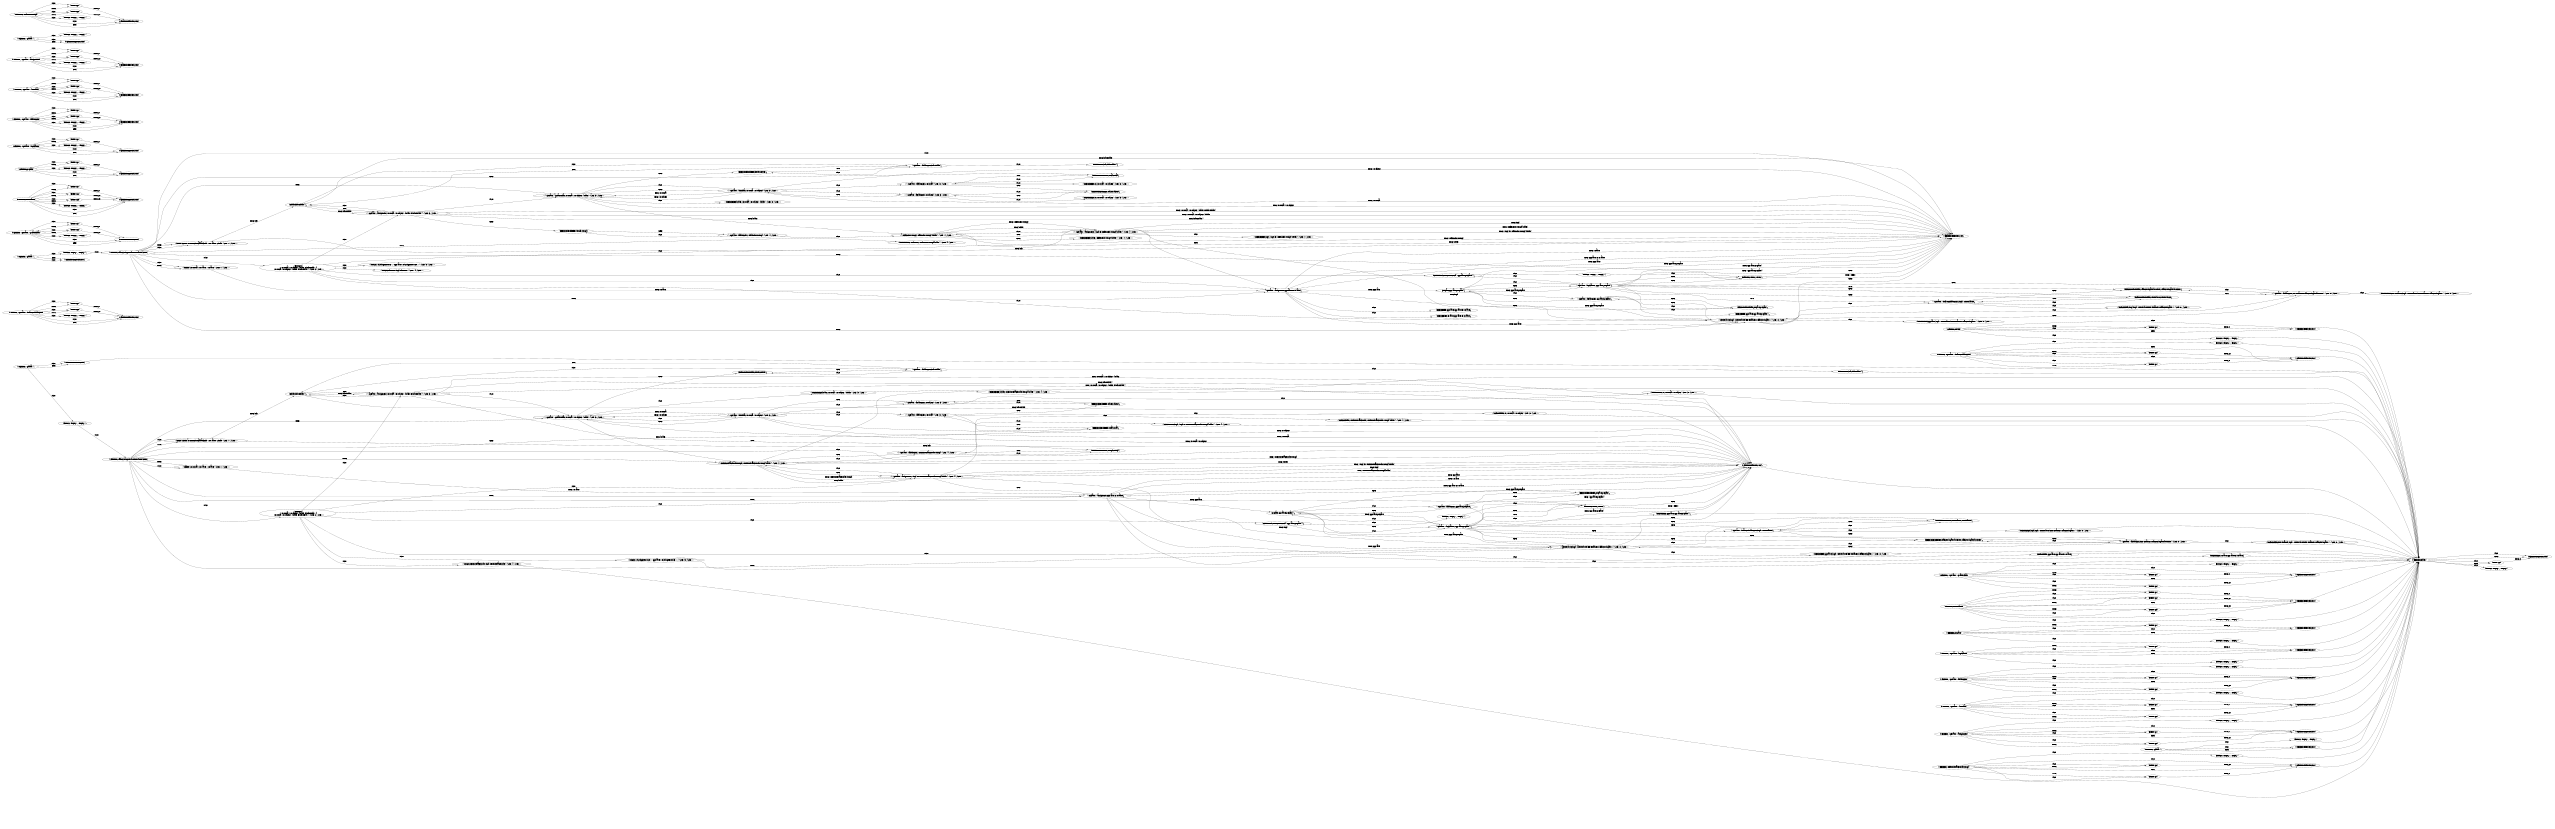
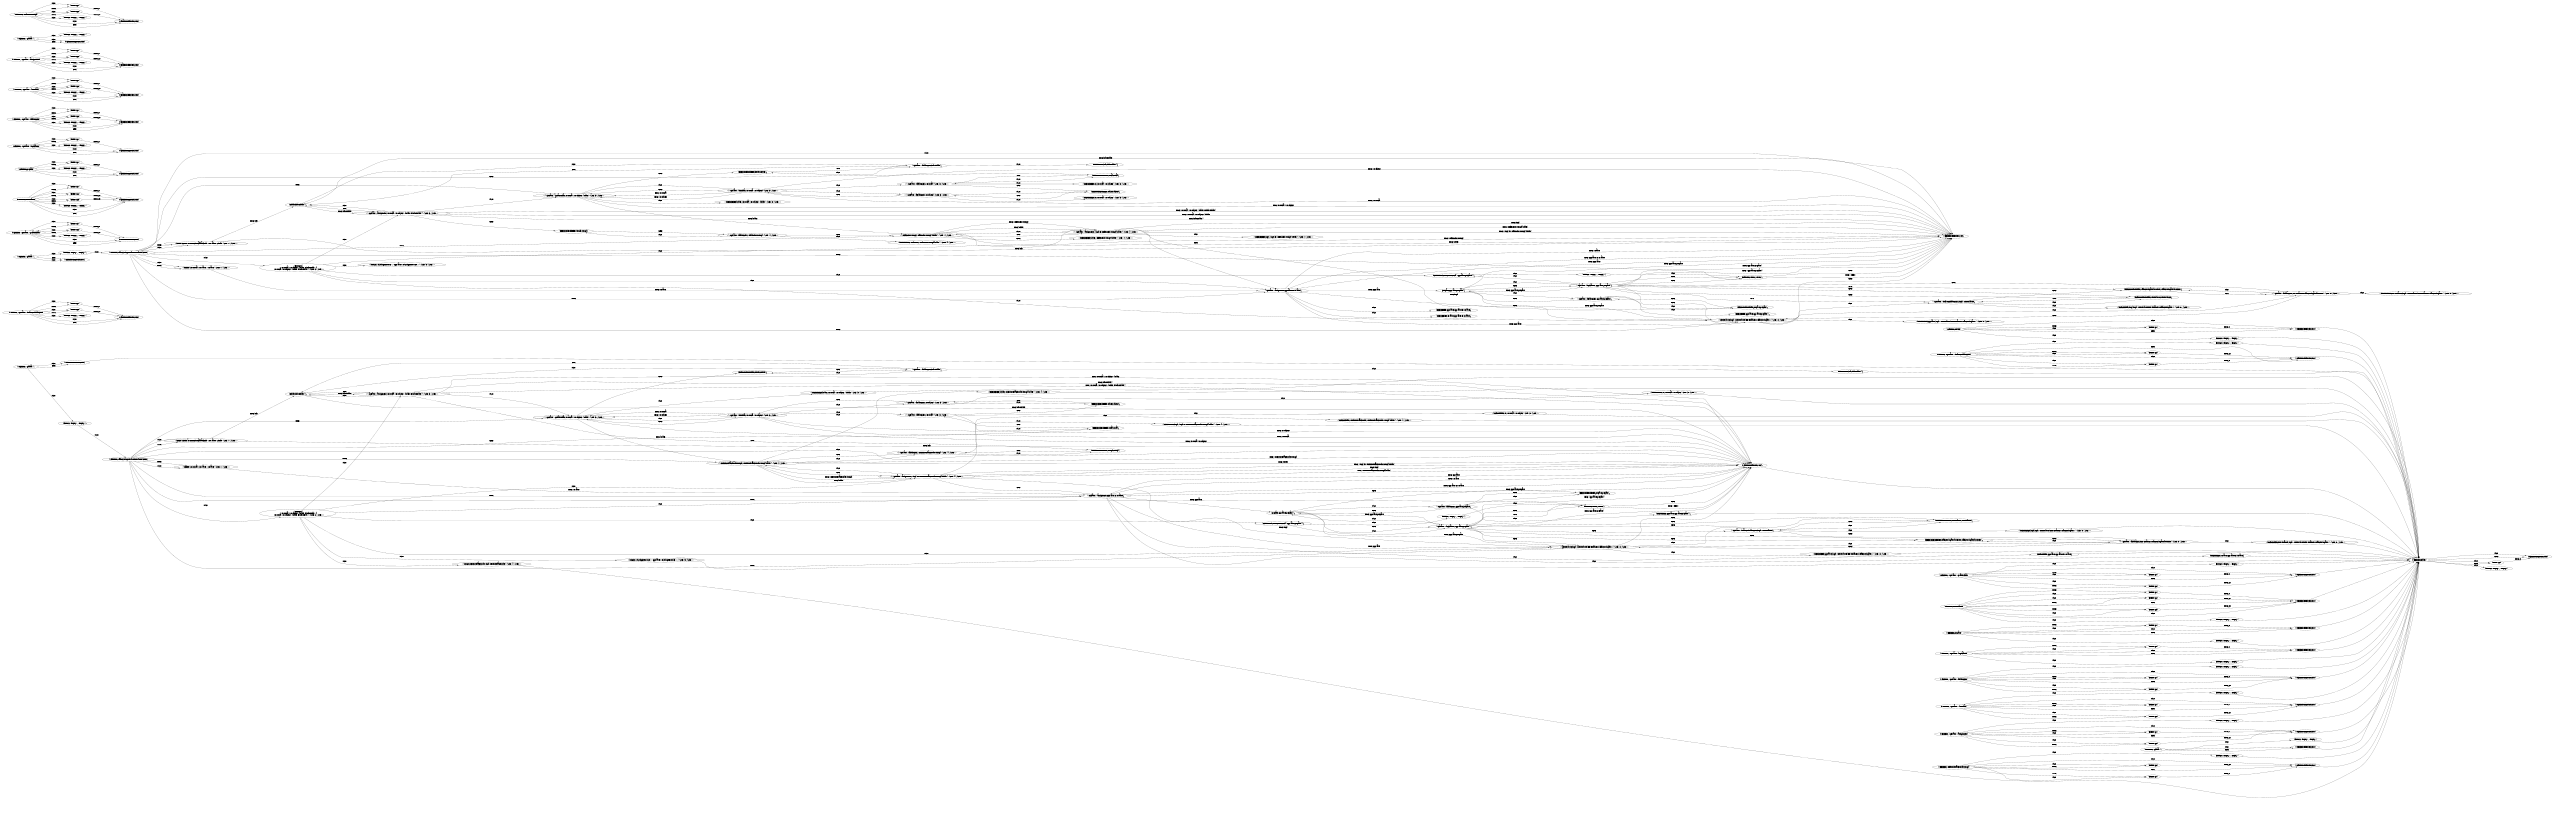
none -> (838, 235)
(402, 271) -> none
